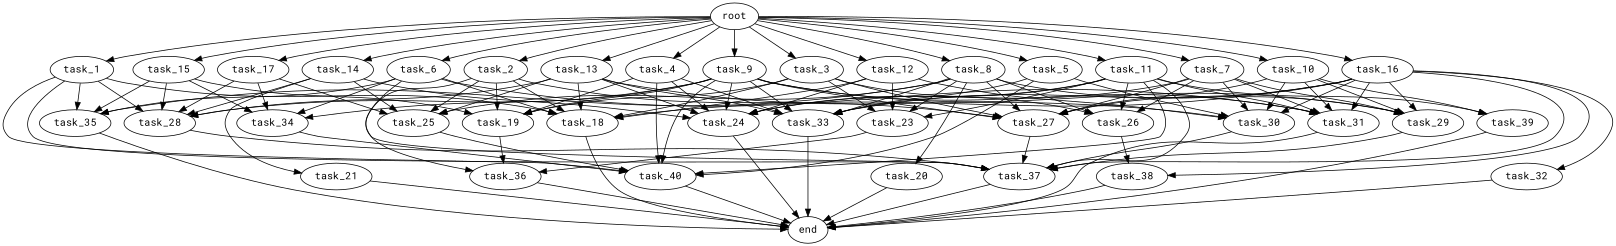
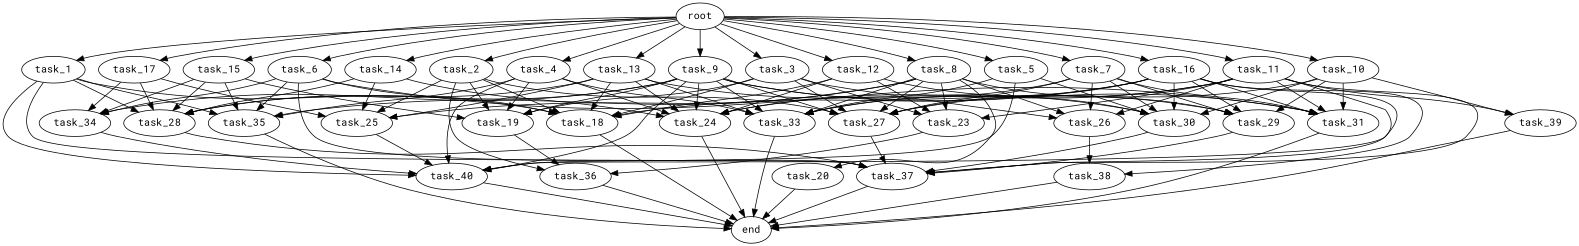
none -> (399, 99)
(336, 177) -> none
(1527, 177) -> none
